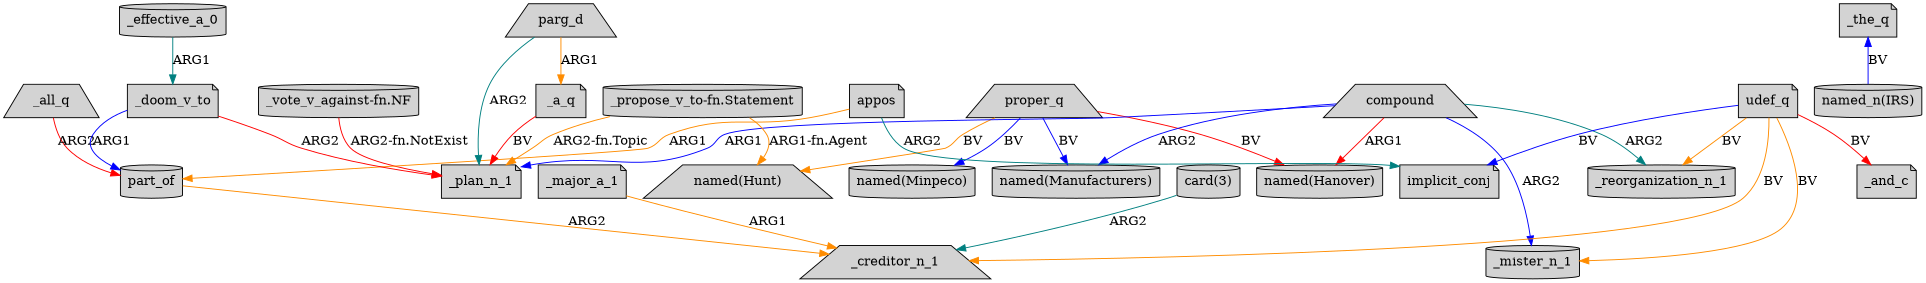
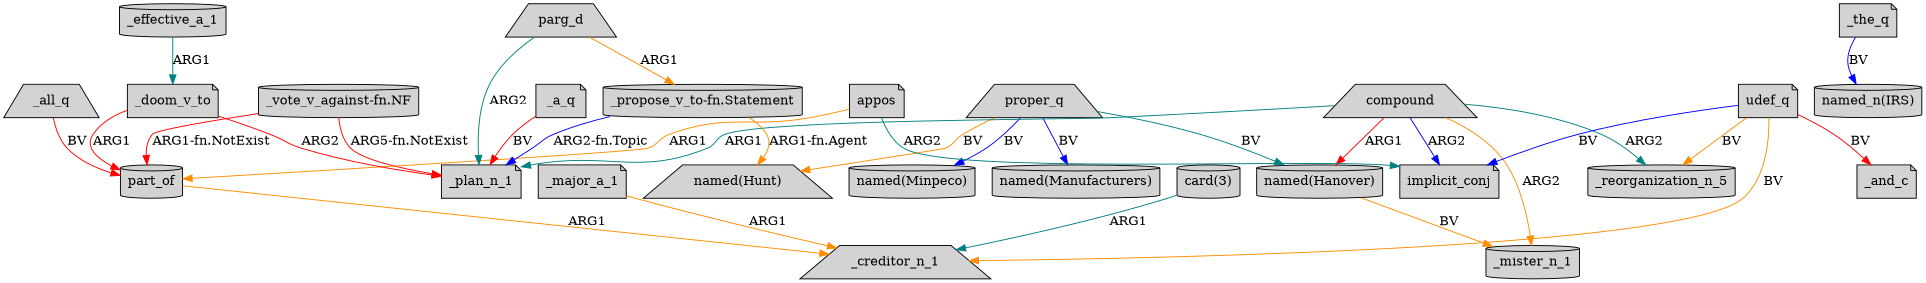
(173, 20) -> (173, 20)
(561, 56) -> (628, 59)
(1868, 65) -> (1848, 56)
(1218, 119) -> (1422, 137)
(929, 121) -> (929, 121)
none -> (194, 124)
(559, 132) -> (559, 132)
(1192, 132) -> (1188, 131)
(93, 134) -> (93, 134)
(77, 141) -> (77, 141)
(409, 141) -> (409, 141)
(1506, 164) -> (1506, 164)
(1661, 182) -> (1661, 182)
(587, 222) -> (587, 222)
(1128, 222) -> (1128, 222)
(1746, 244) -> (1422, 221)
